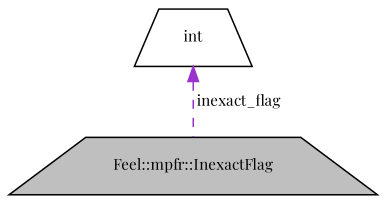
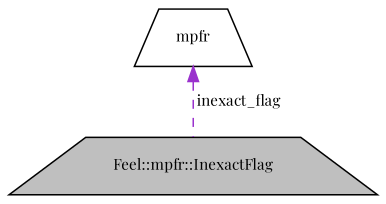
(193, 38) -> (193, 38)
